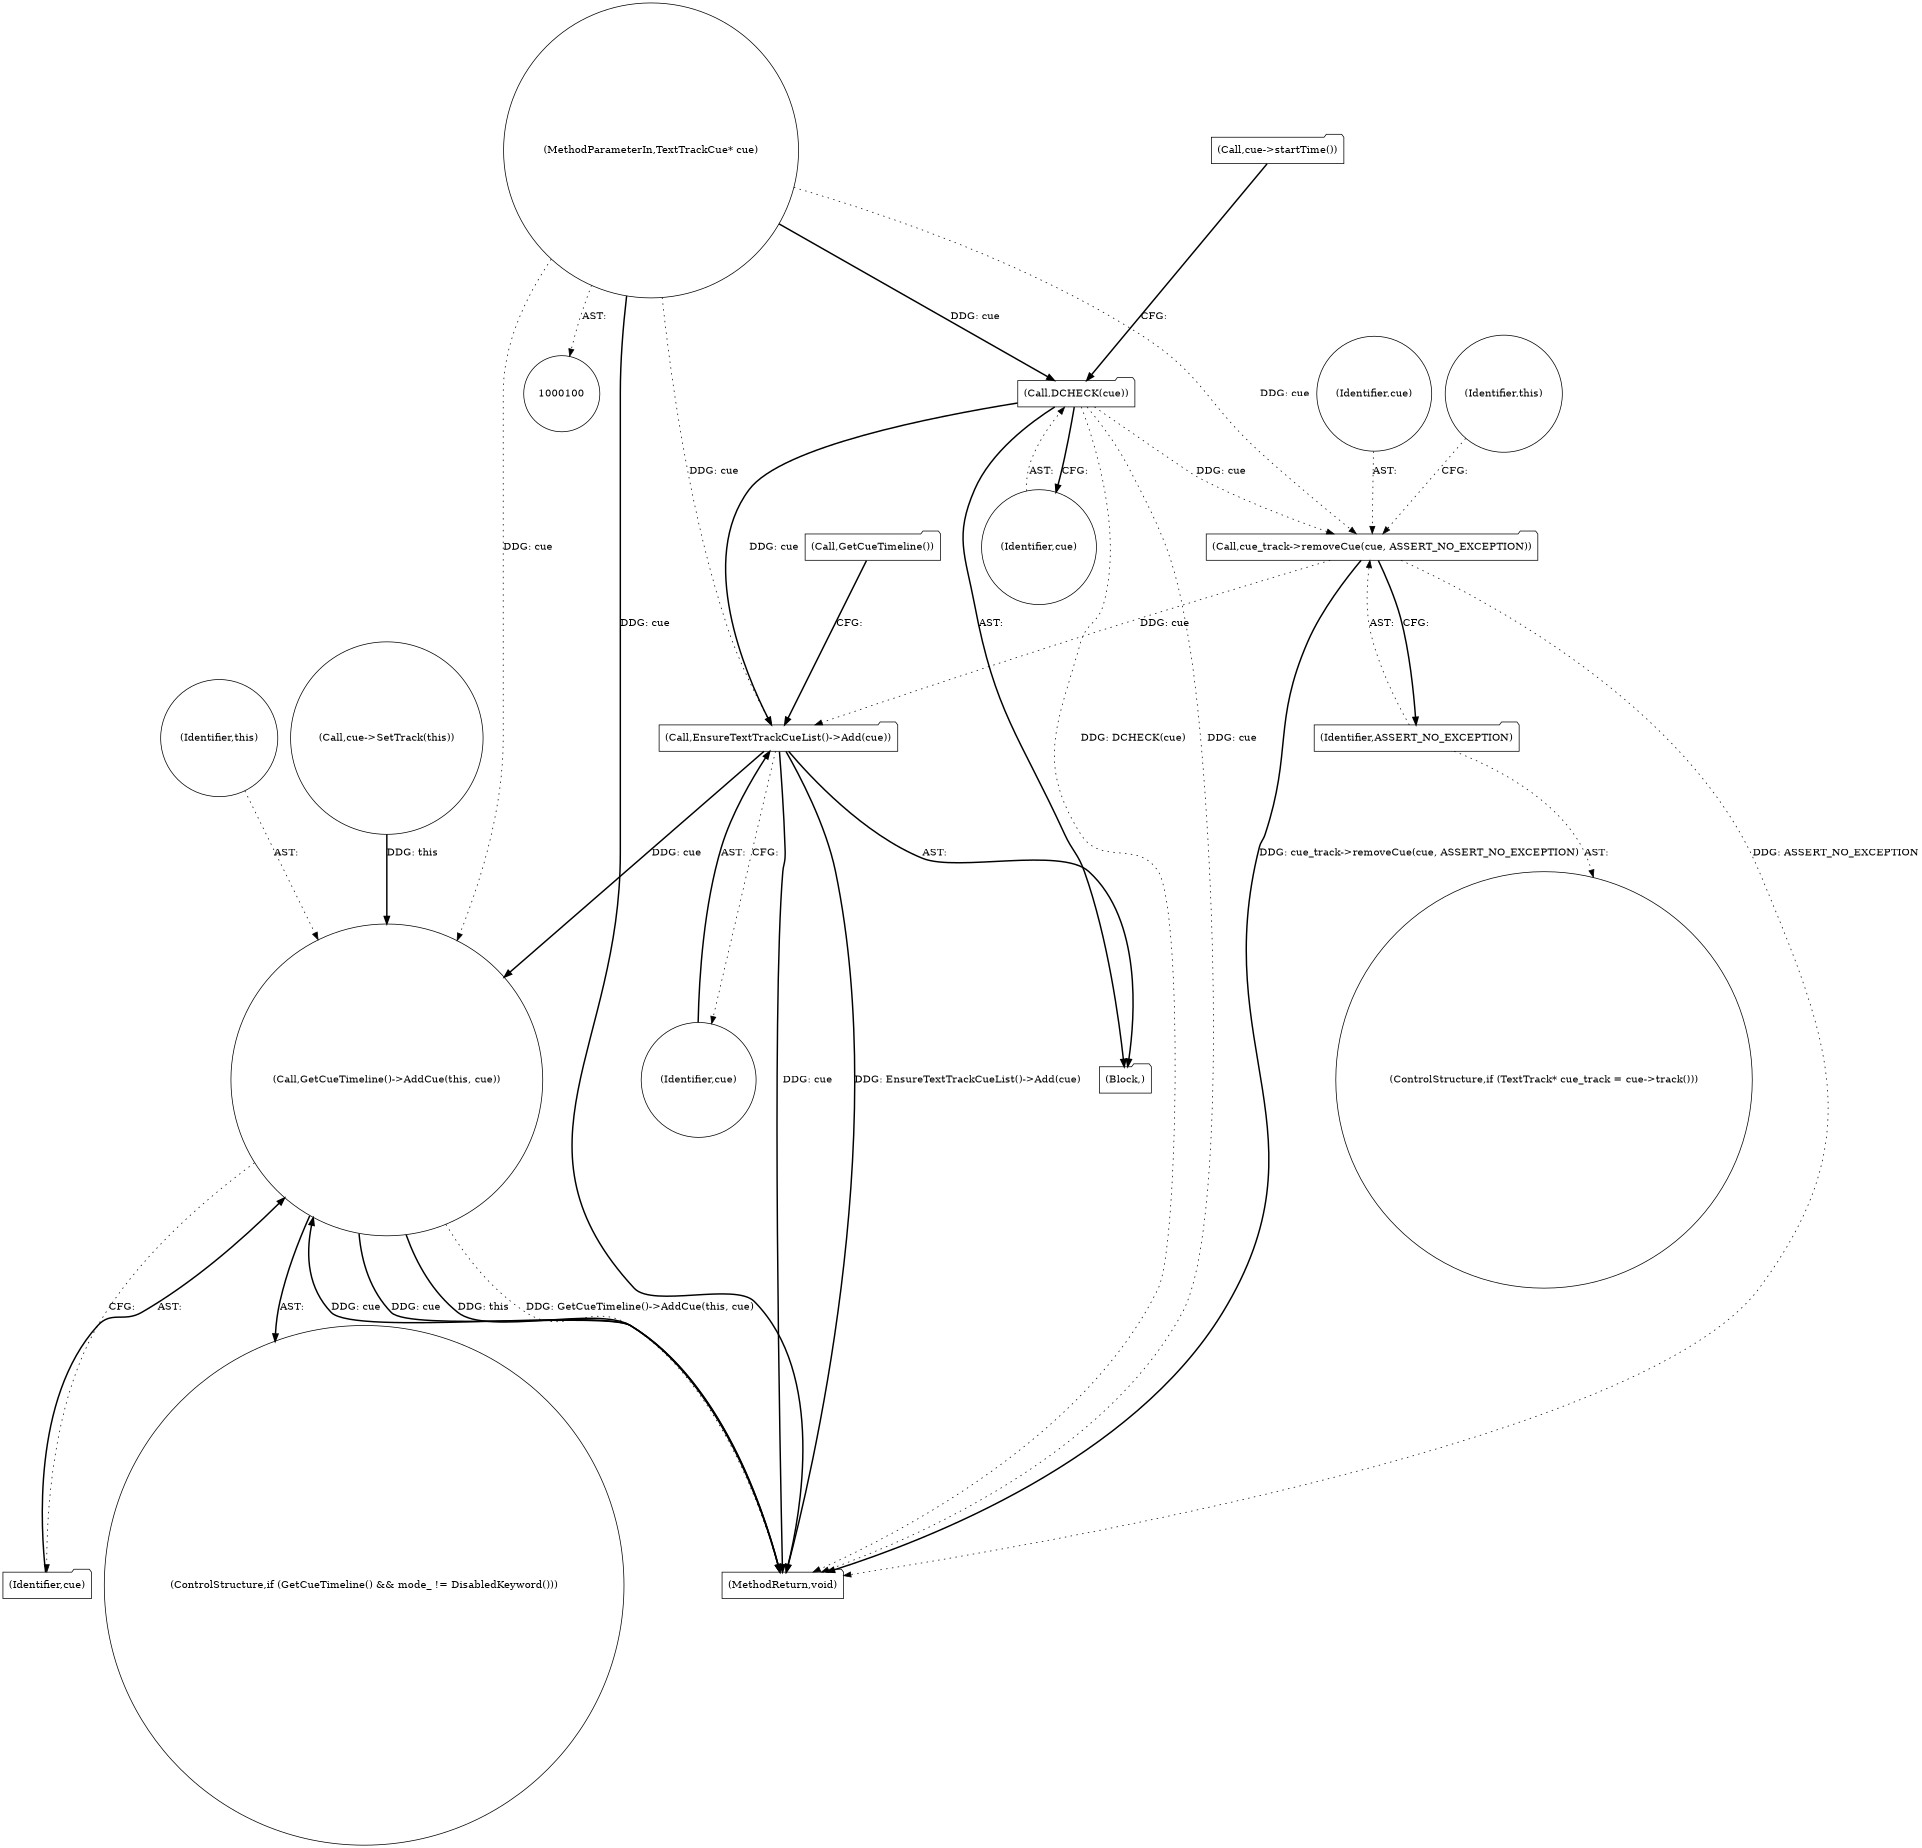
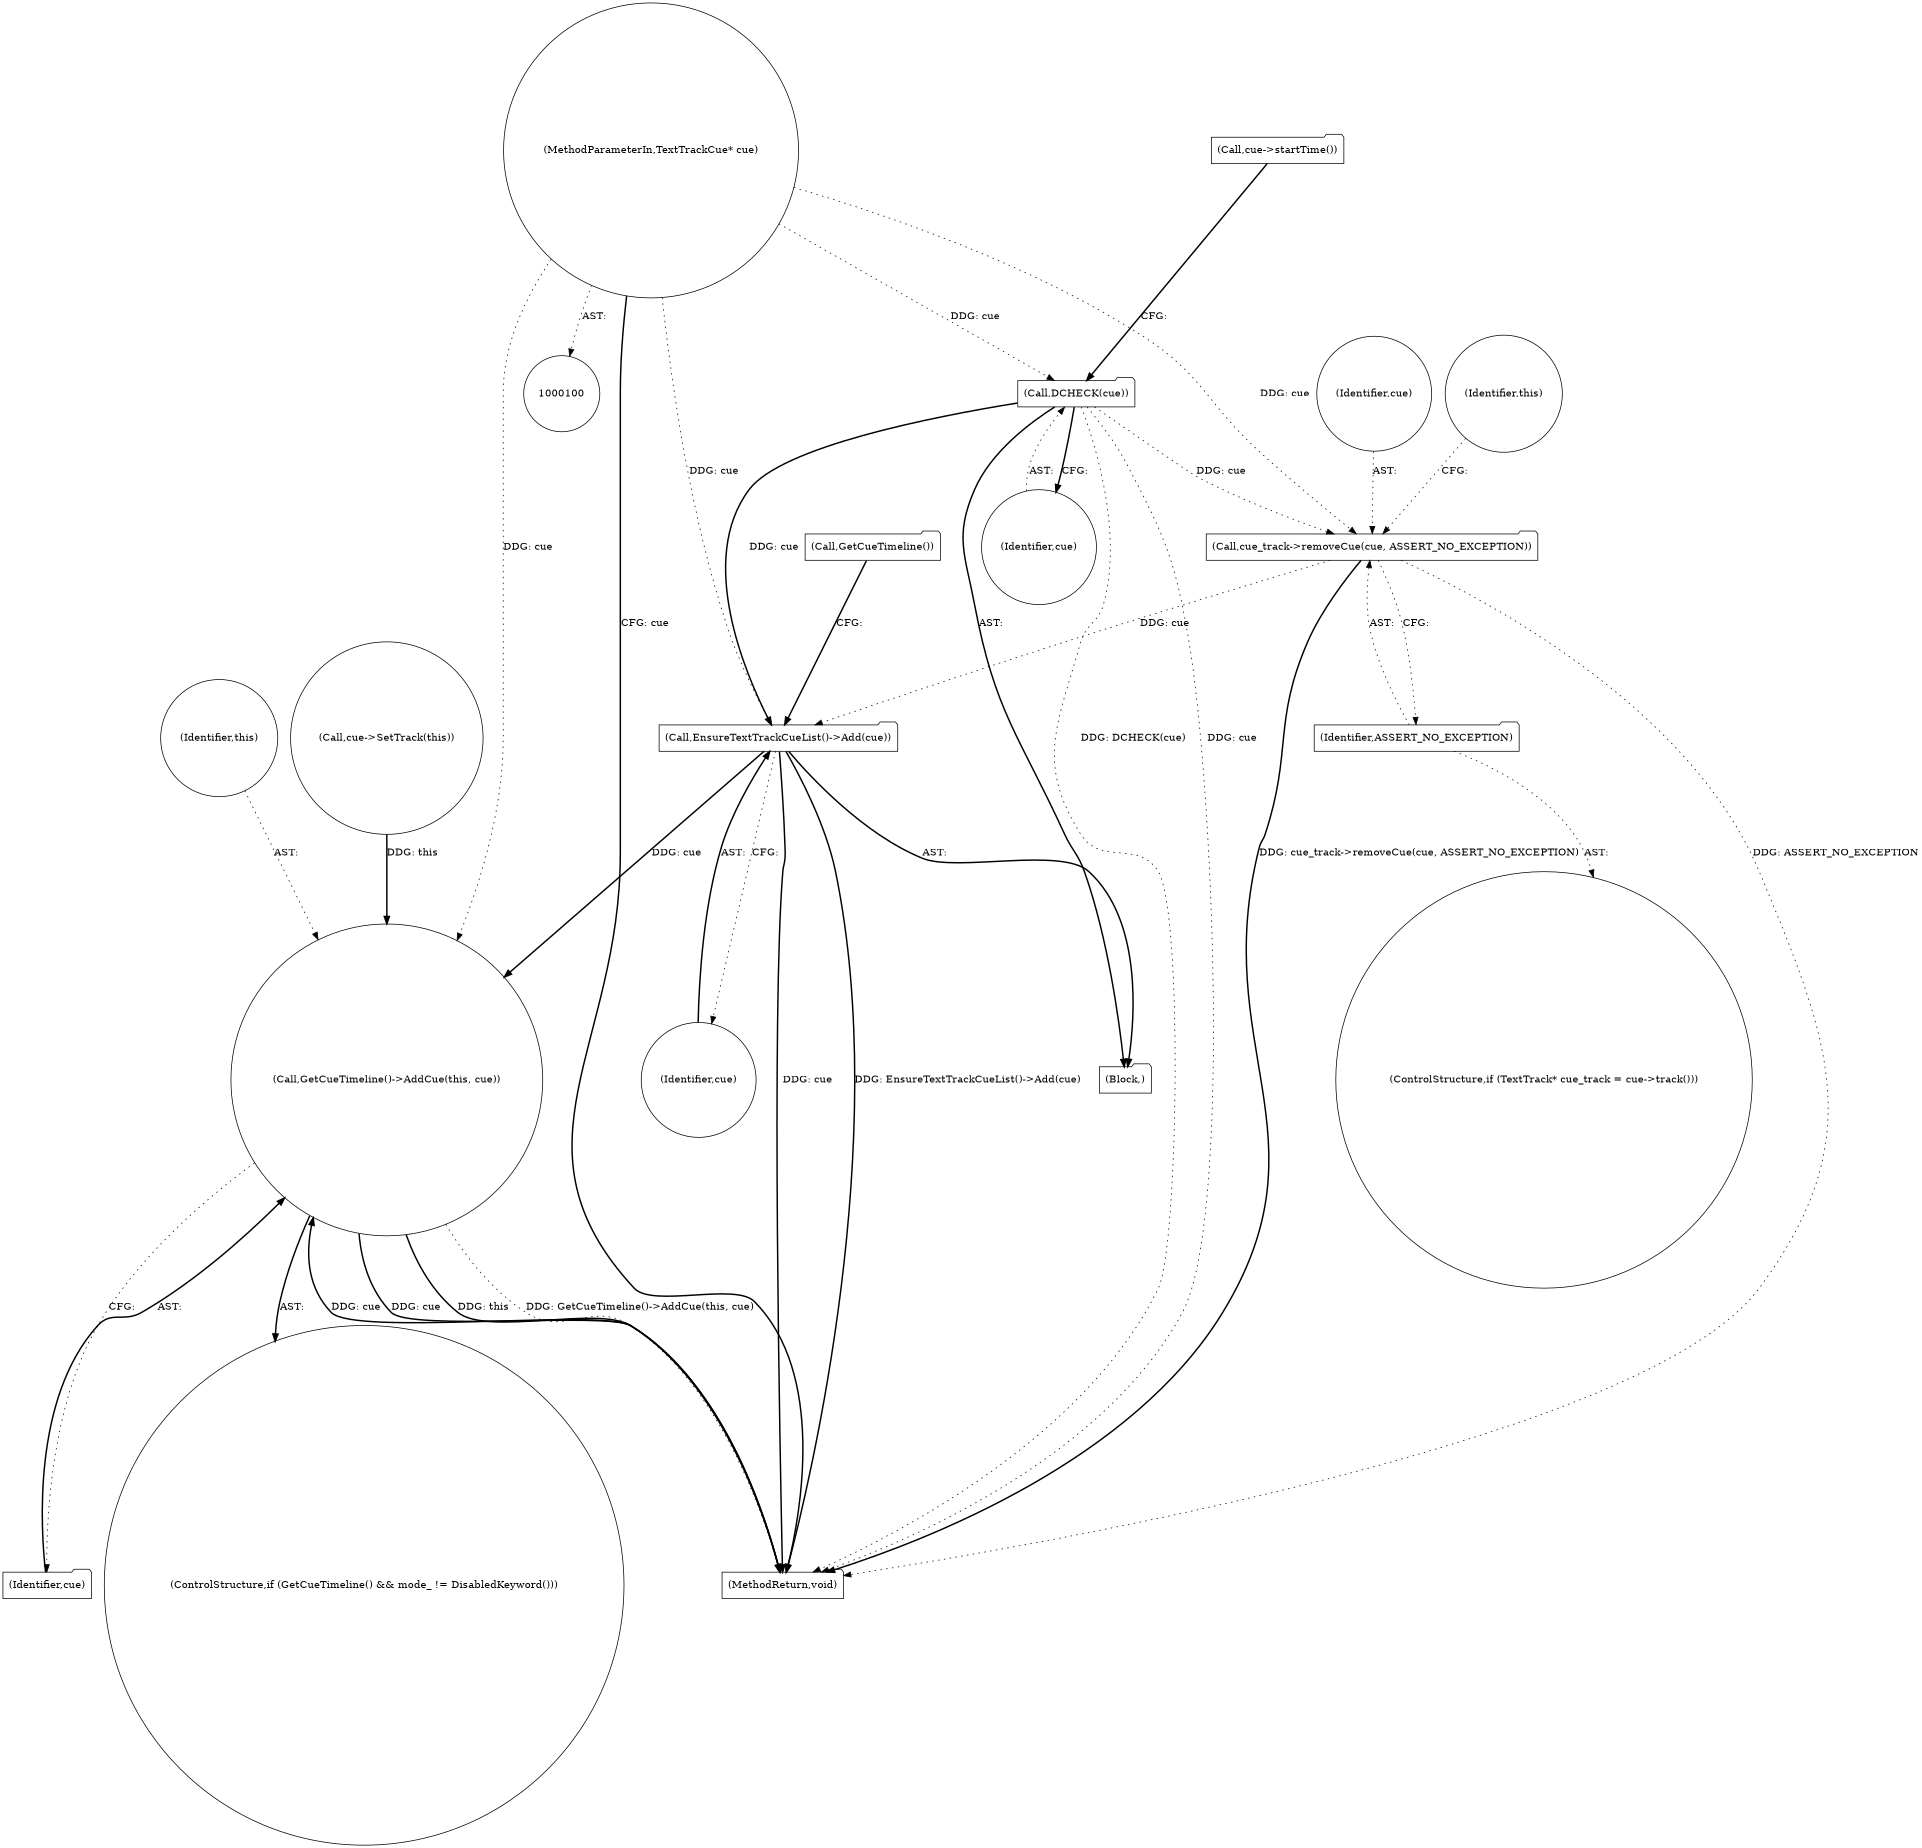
(913, 300) -> (913, 300)
(645, 623) -> (645, 623)
(1405, 637) -> (1405, 637)
